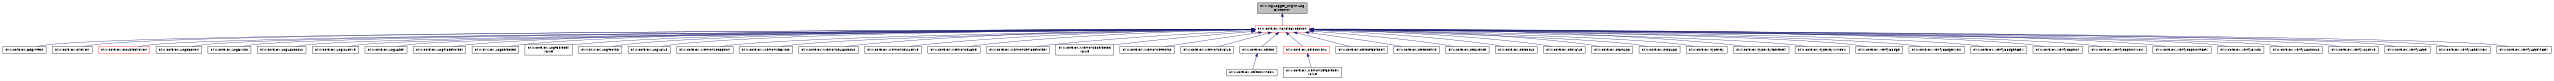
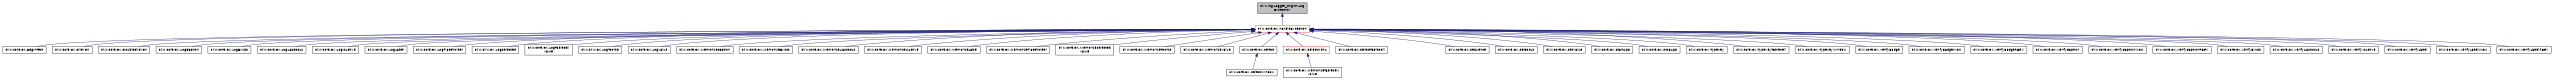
(124, 50) -> (124, 50)
(1417, 50) -> none
